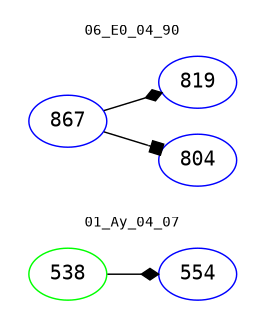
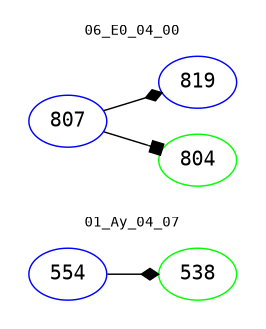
(133, 31) -> (133, 31)
(68, 121) -> (68, 121)
(198, 160) -> (198, 160)
(124, 274) -> (124, 274)
